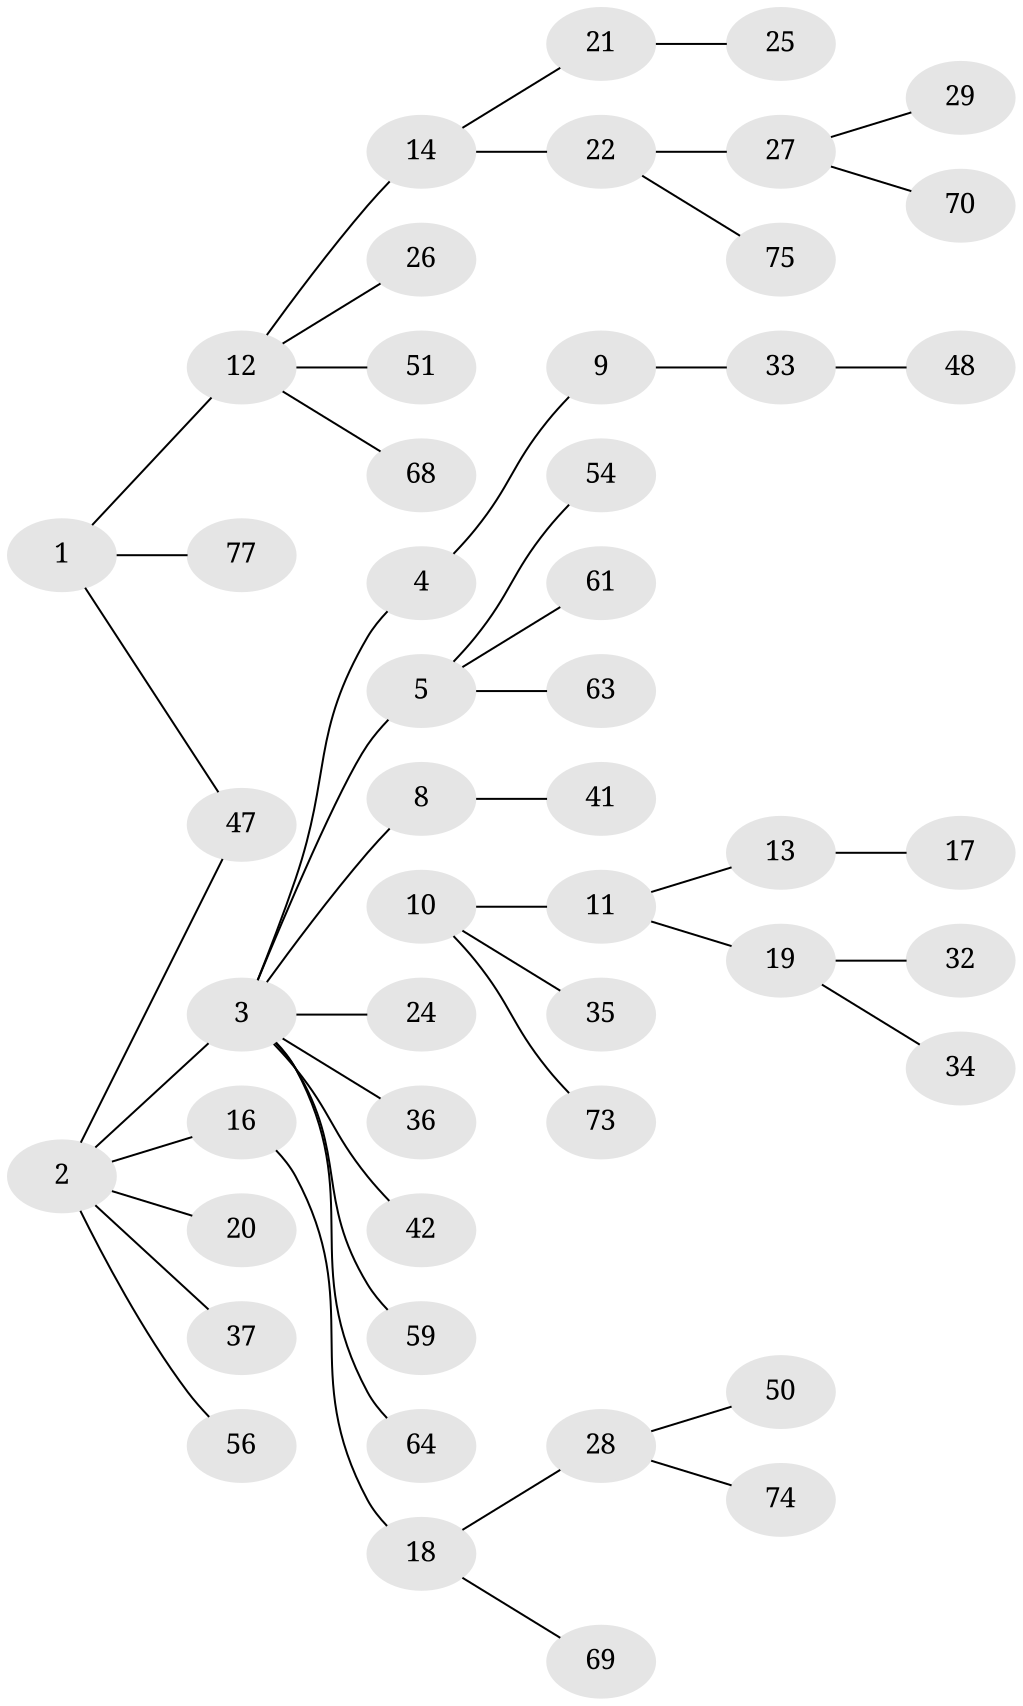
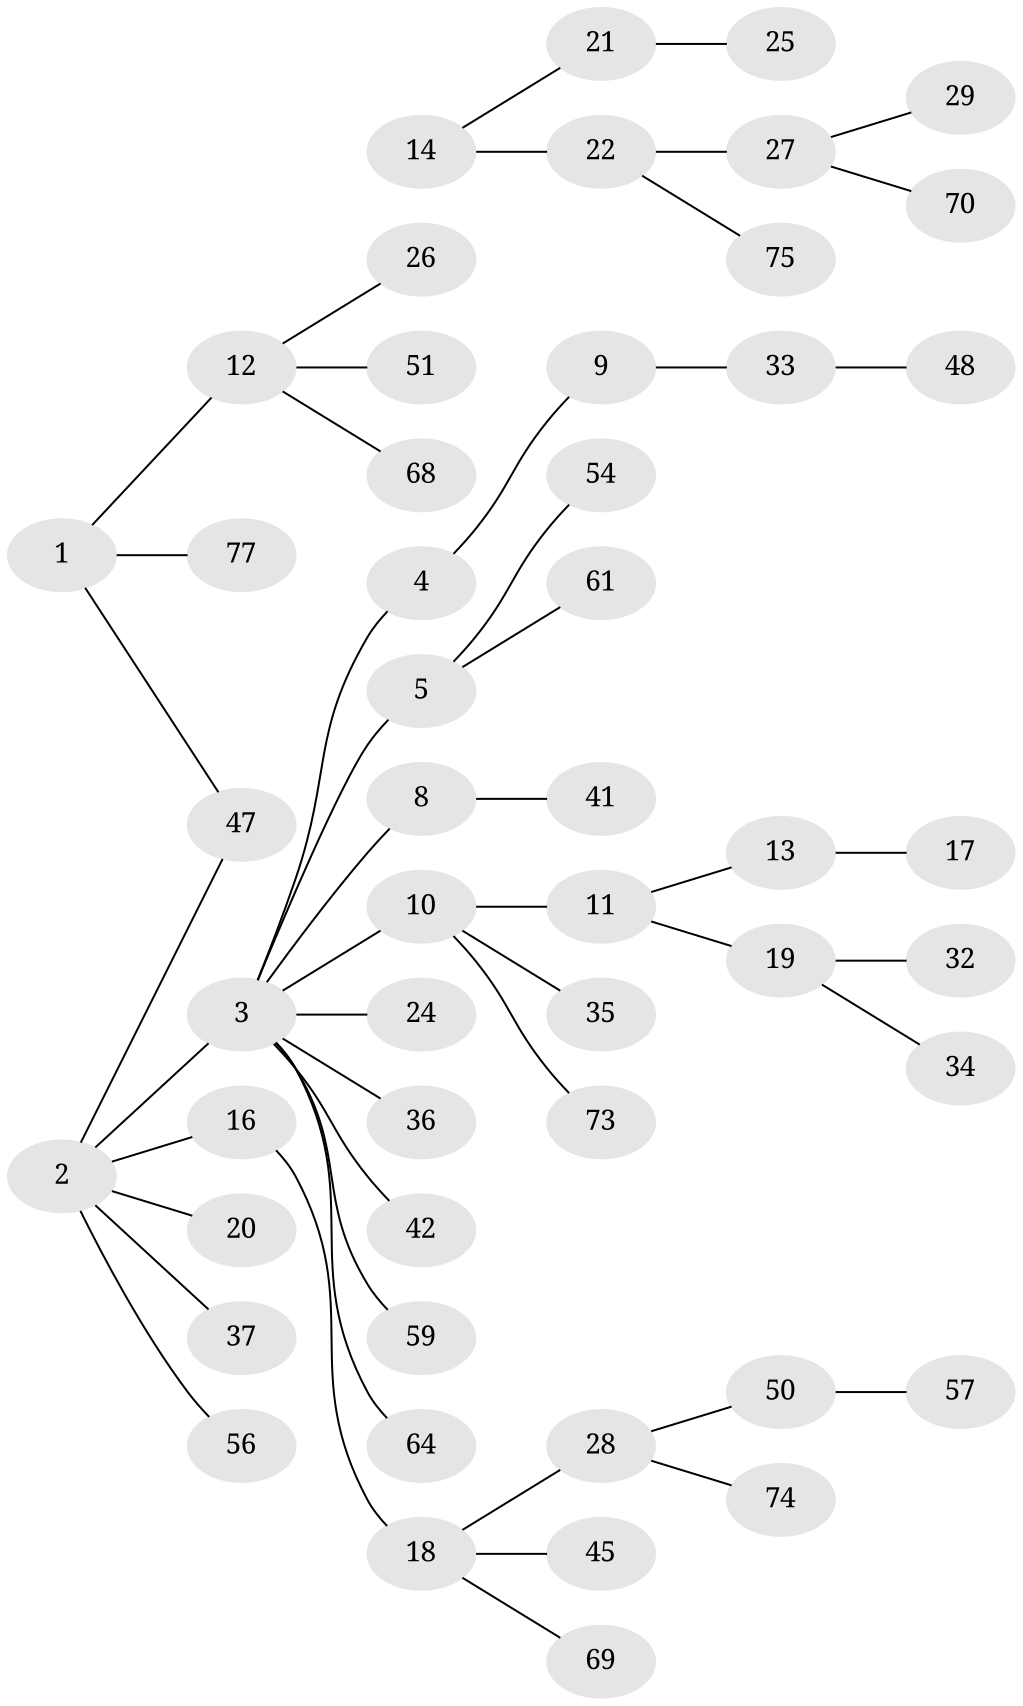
(326, 256) -> none
(601, 691) -> none
none -> (332, 961)
none -> (961, 1392)
none -> (601, 1554)
